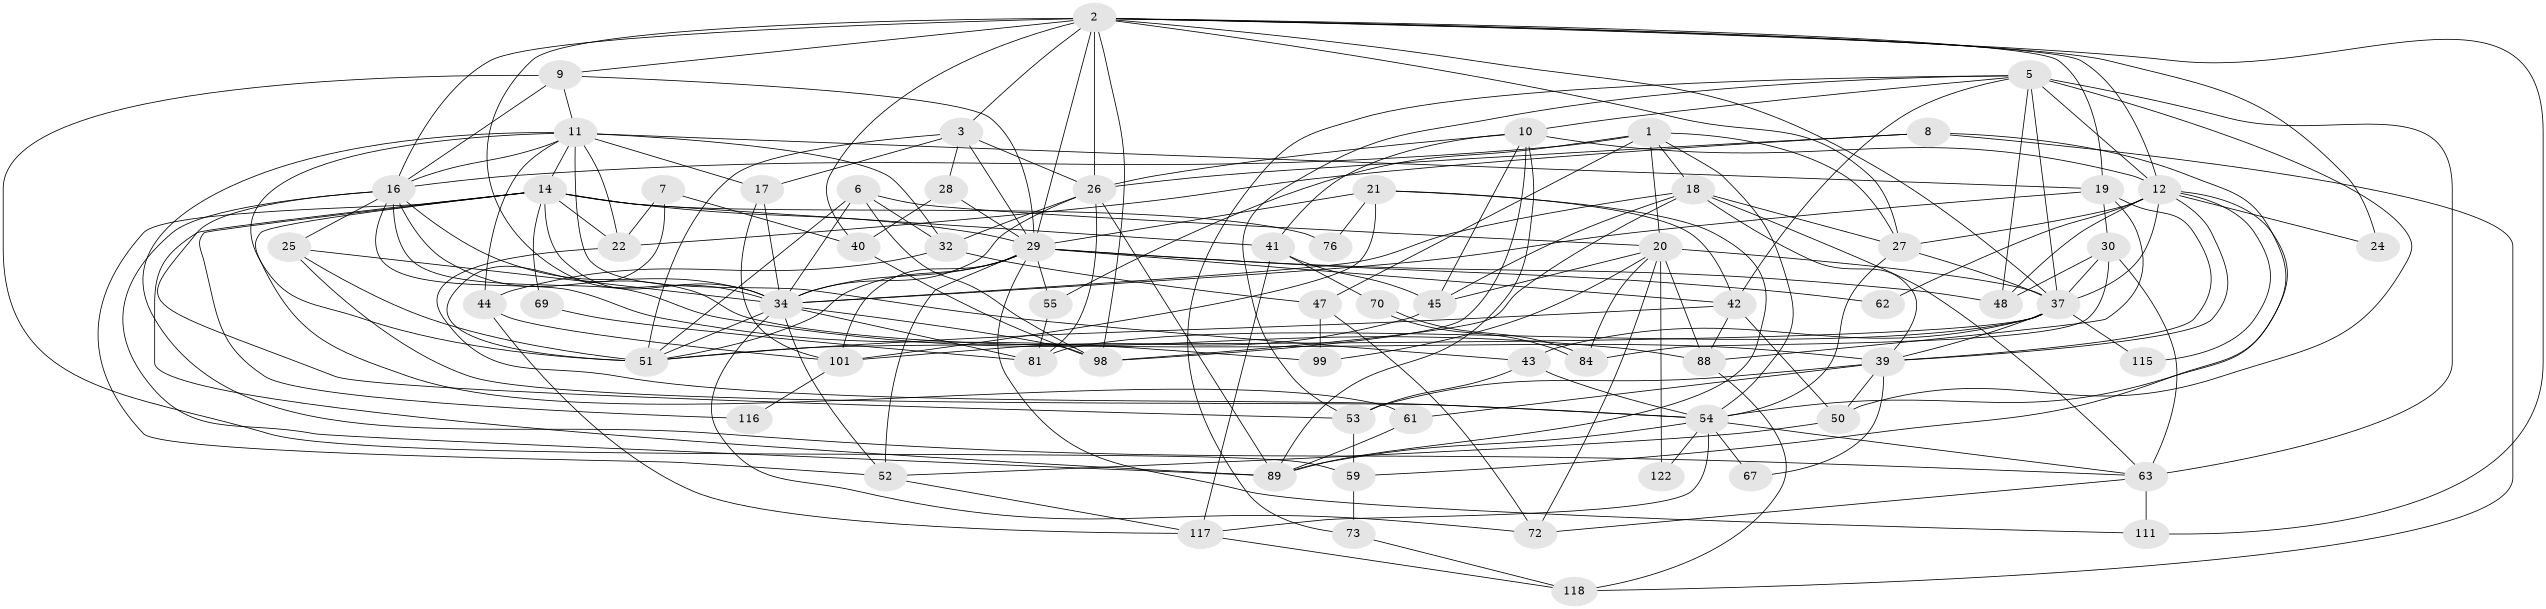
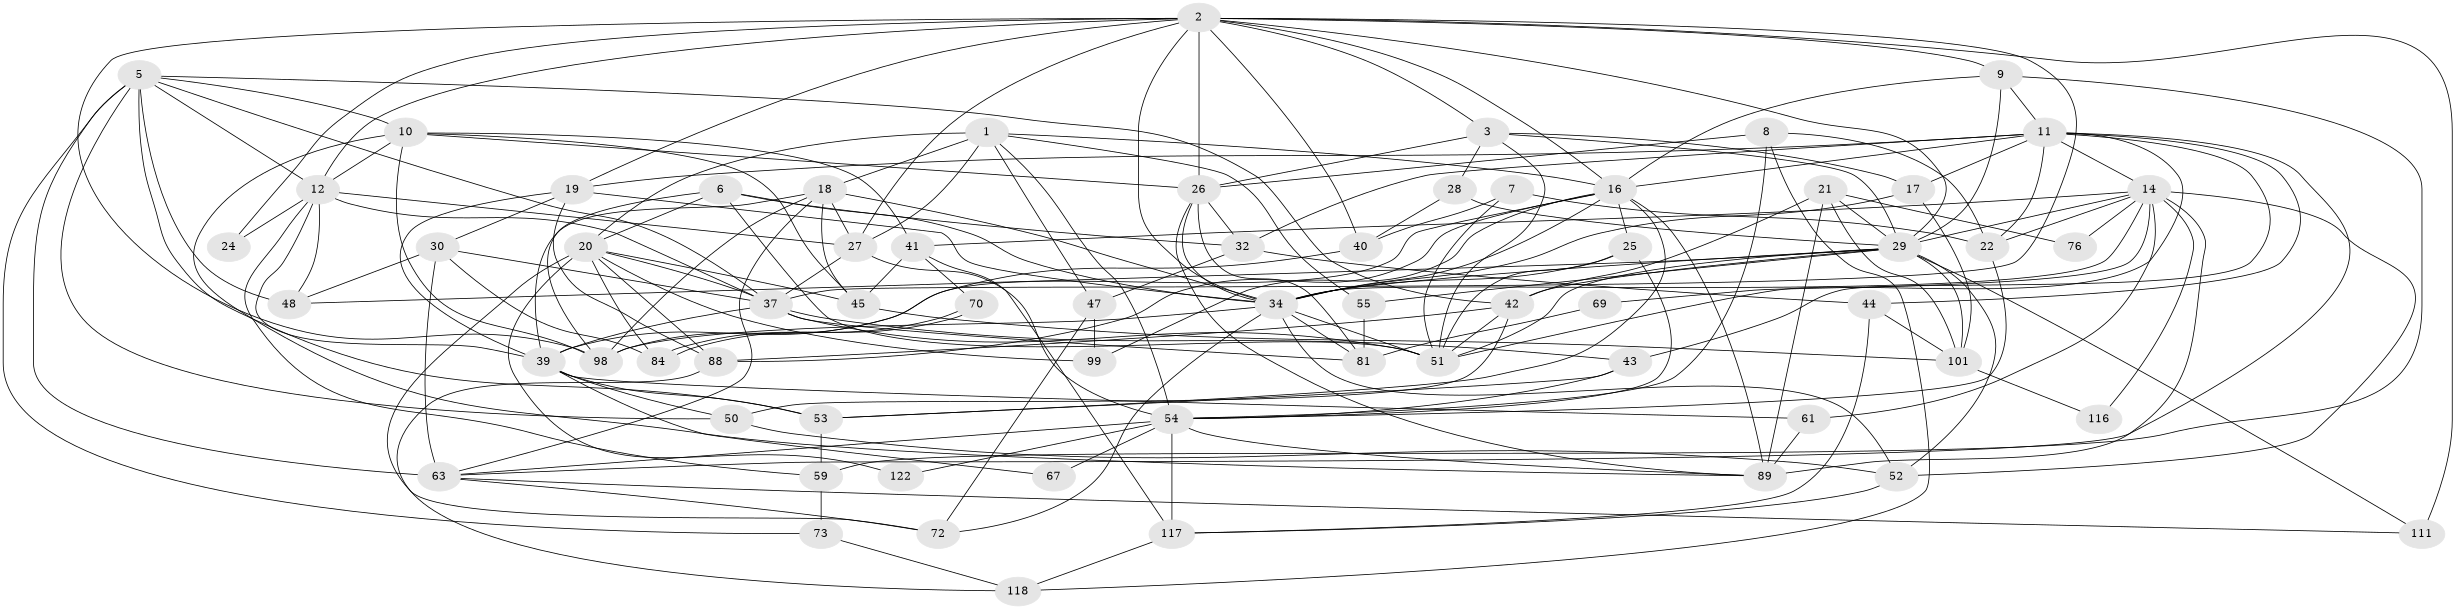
(1883, 305) -> none
(2143, 362) -> none
